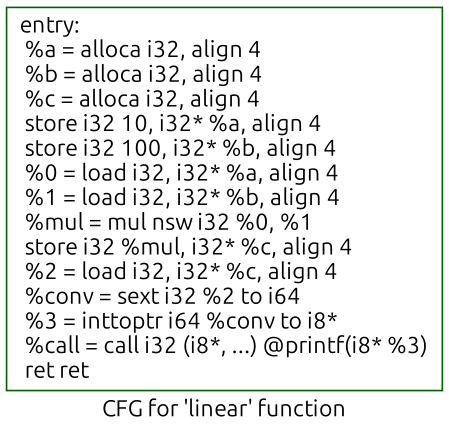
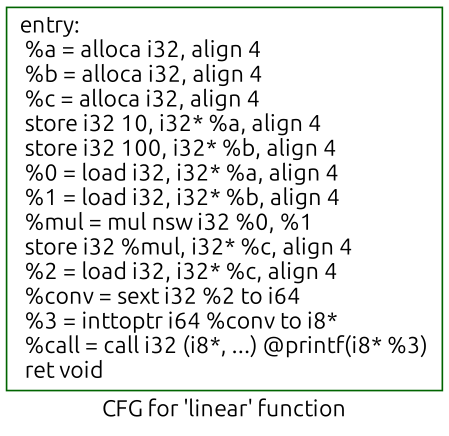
(55, 371) -> (62, 371)
